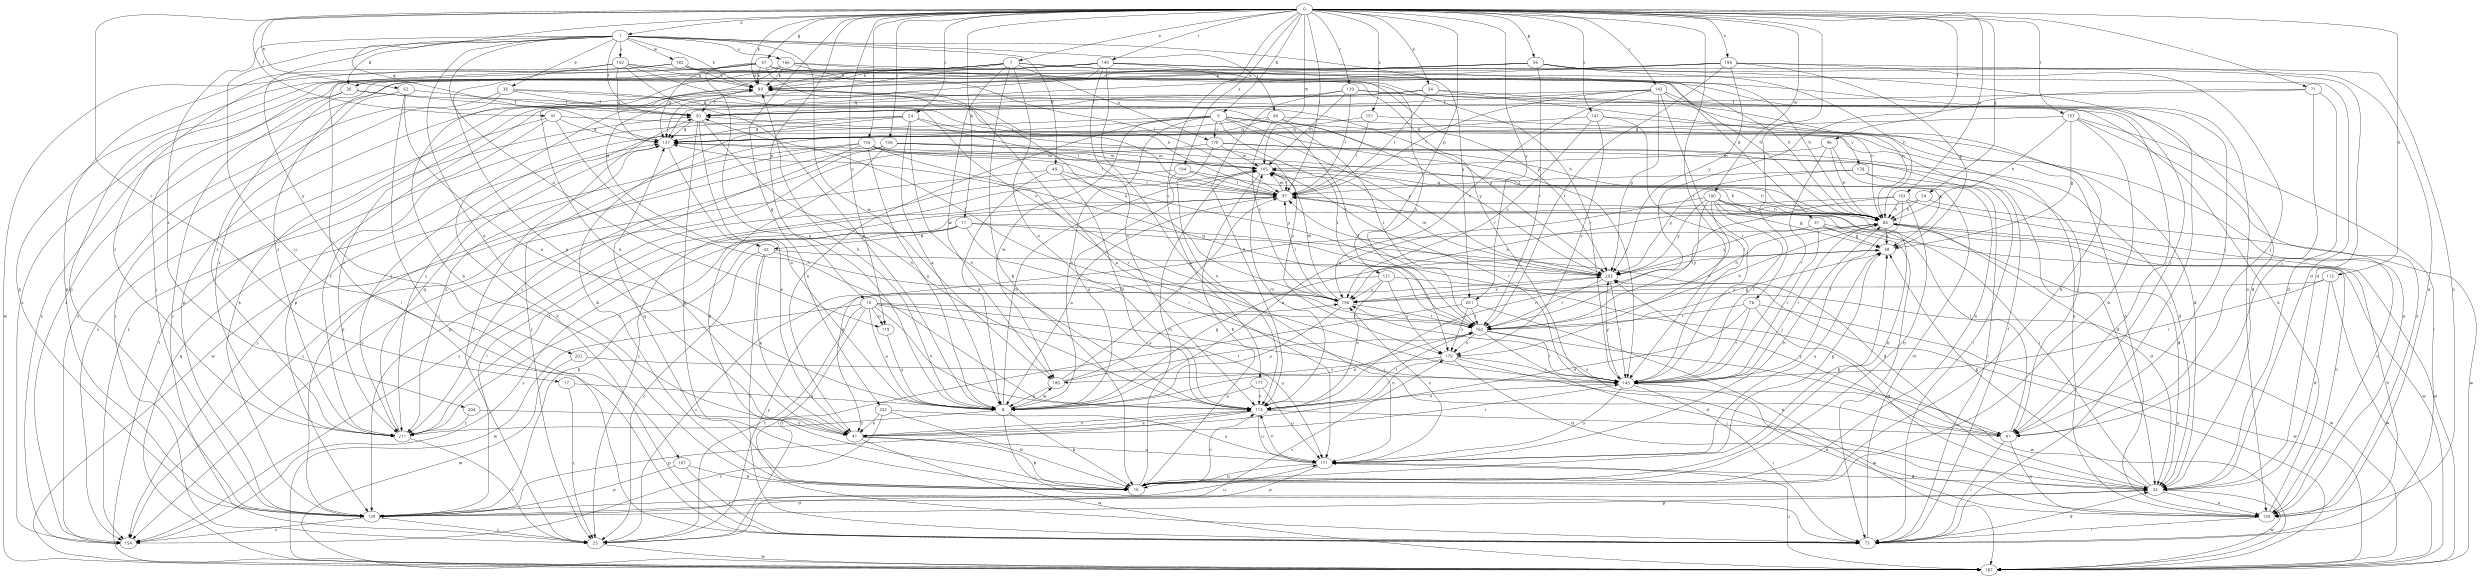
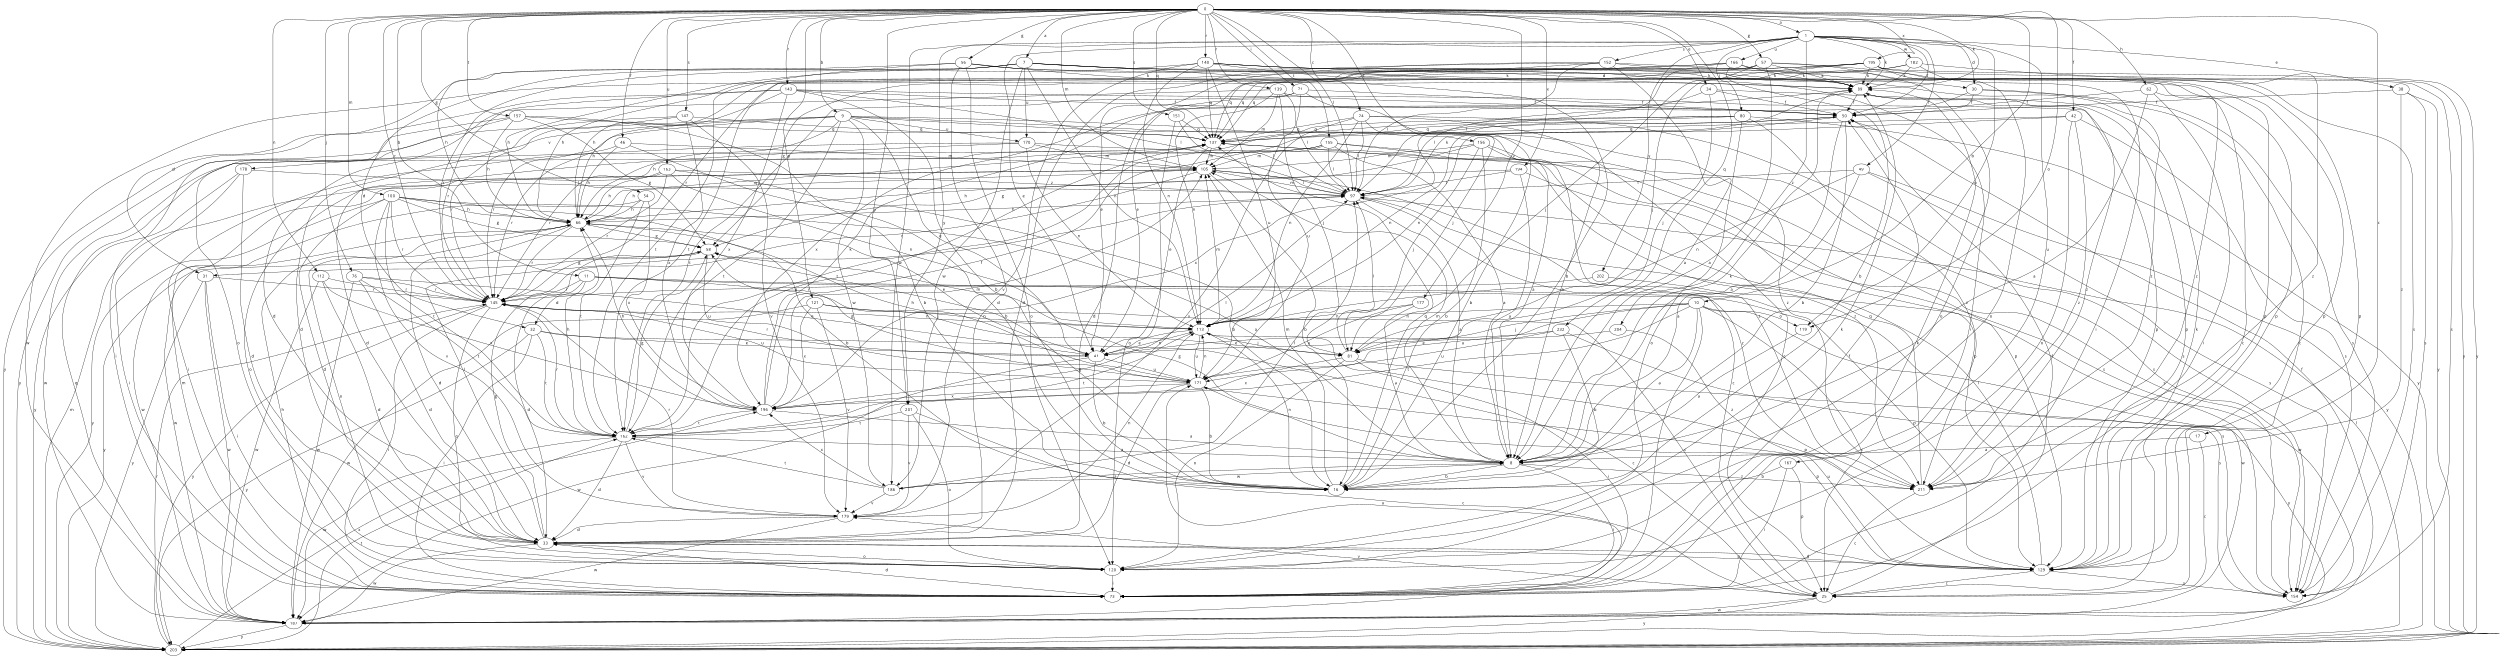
(1224, 110) -> (580, 314)
(1690, 120) -> none
(1067, 212) -> (1308, 245)
(1160, 213) -> (1008, 183)
(1852, 237) -> (471, 268)
(157, 290) -> (2277, 316)
(1292, 371) -> (870, 502)
